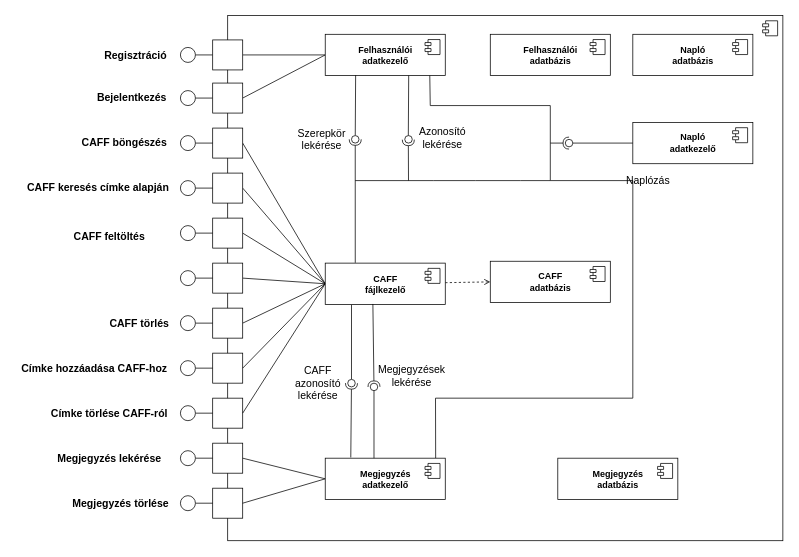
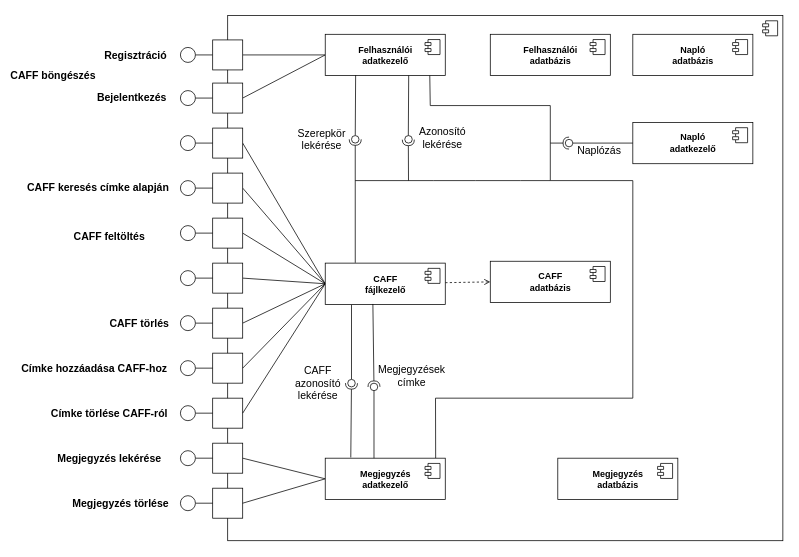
(124, 143) -> (53, 75)
(648, 180) -> (599, 150)
(412, 375) -> (412, 375)
